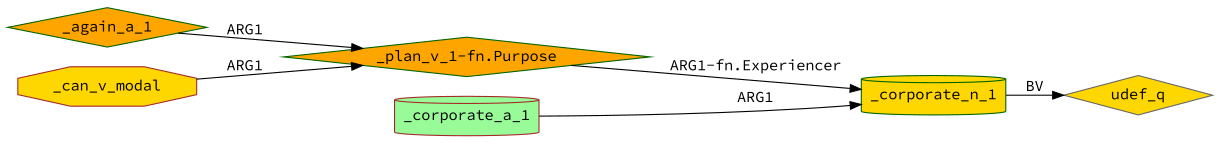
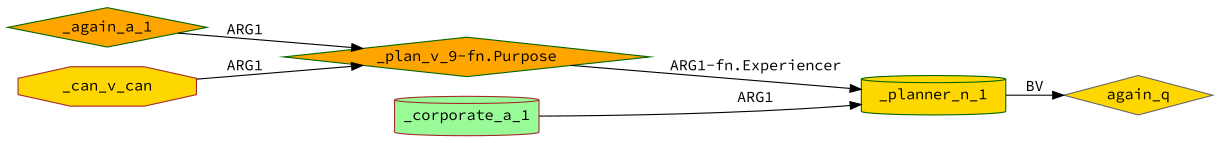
(467, 57) -> (467, 57)
(107, 86) -> (107, 86)
(934, 95) -> (934, 95)
(1138, 95) -> (1138, 95)
